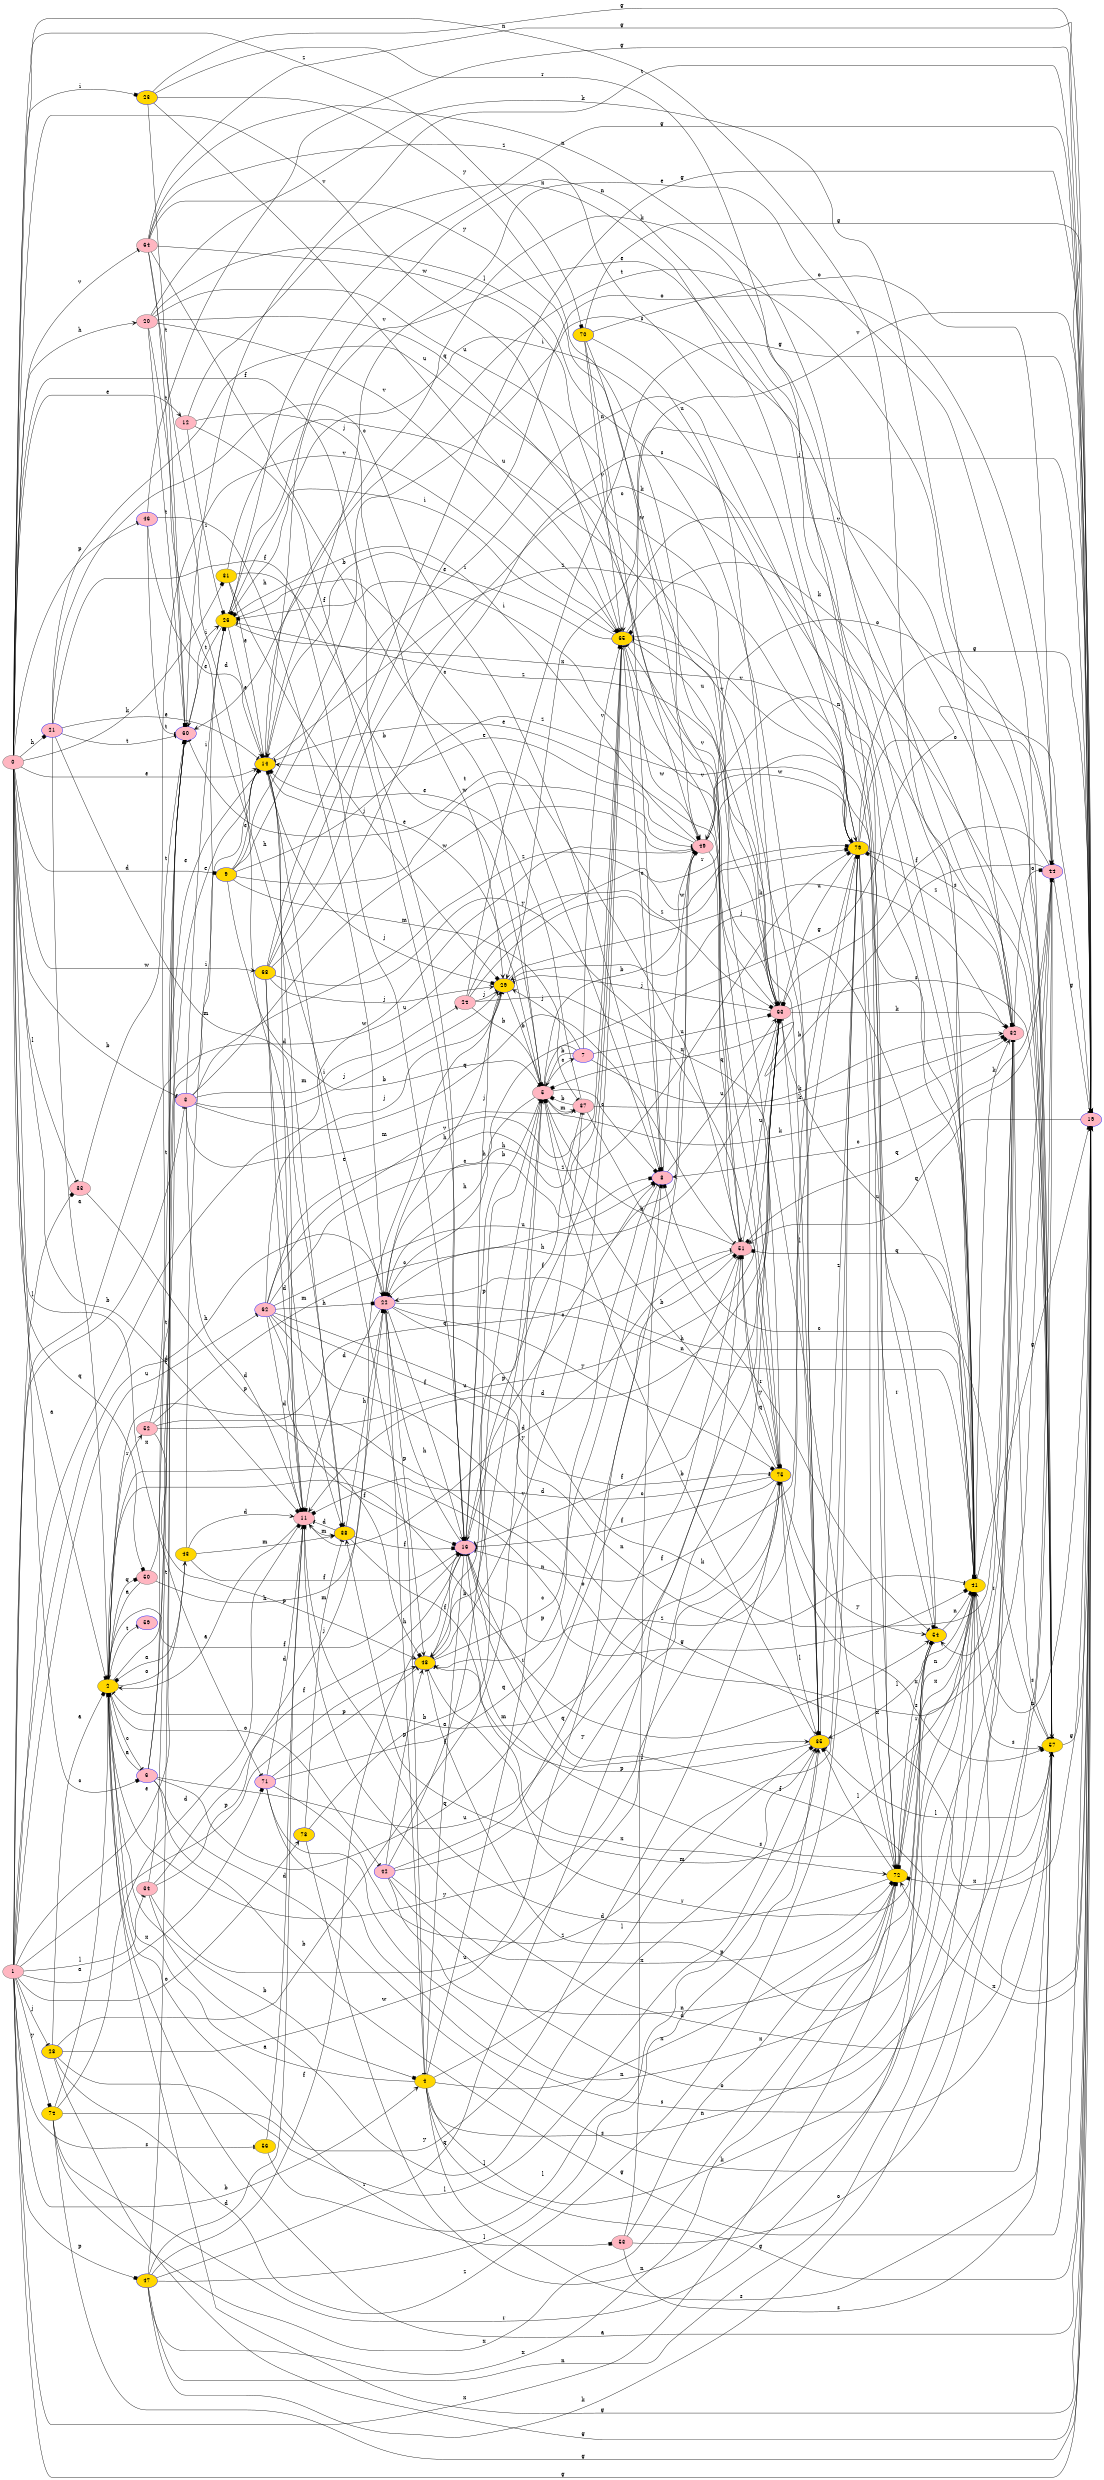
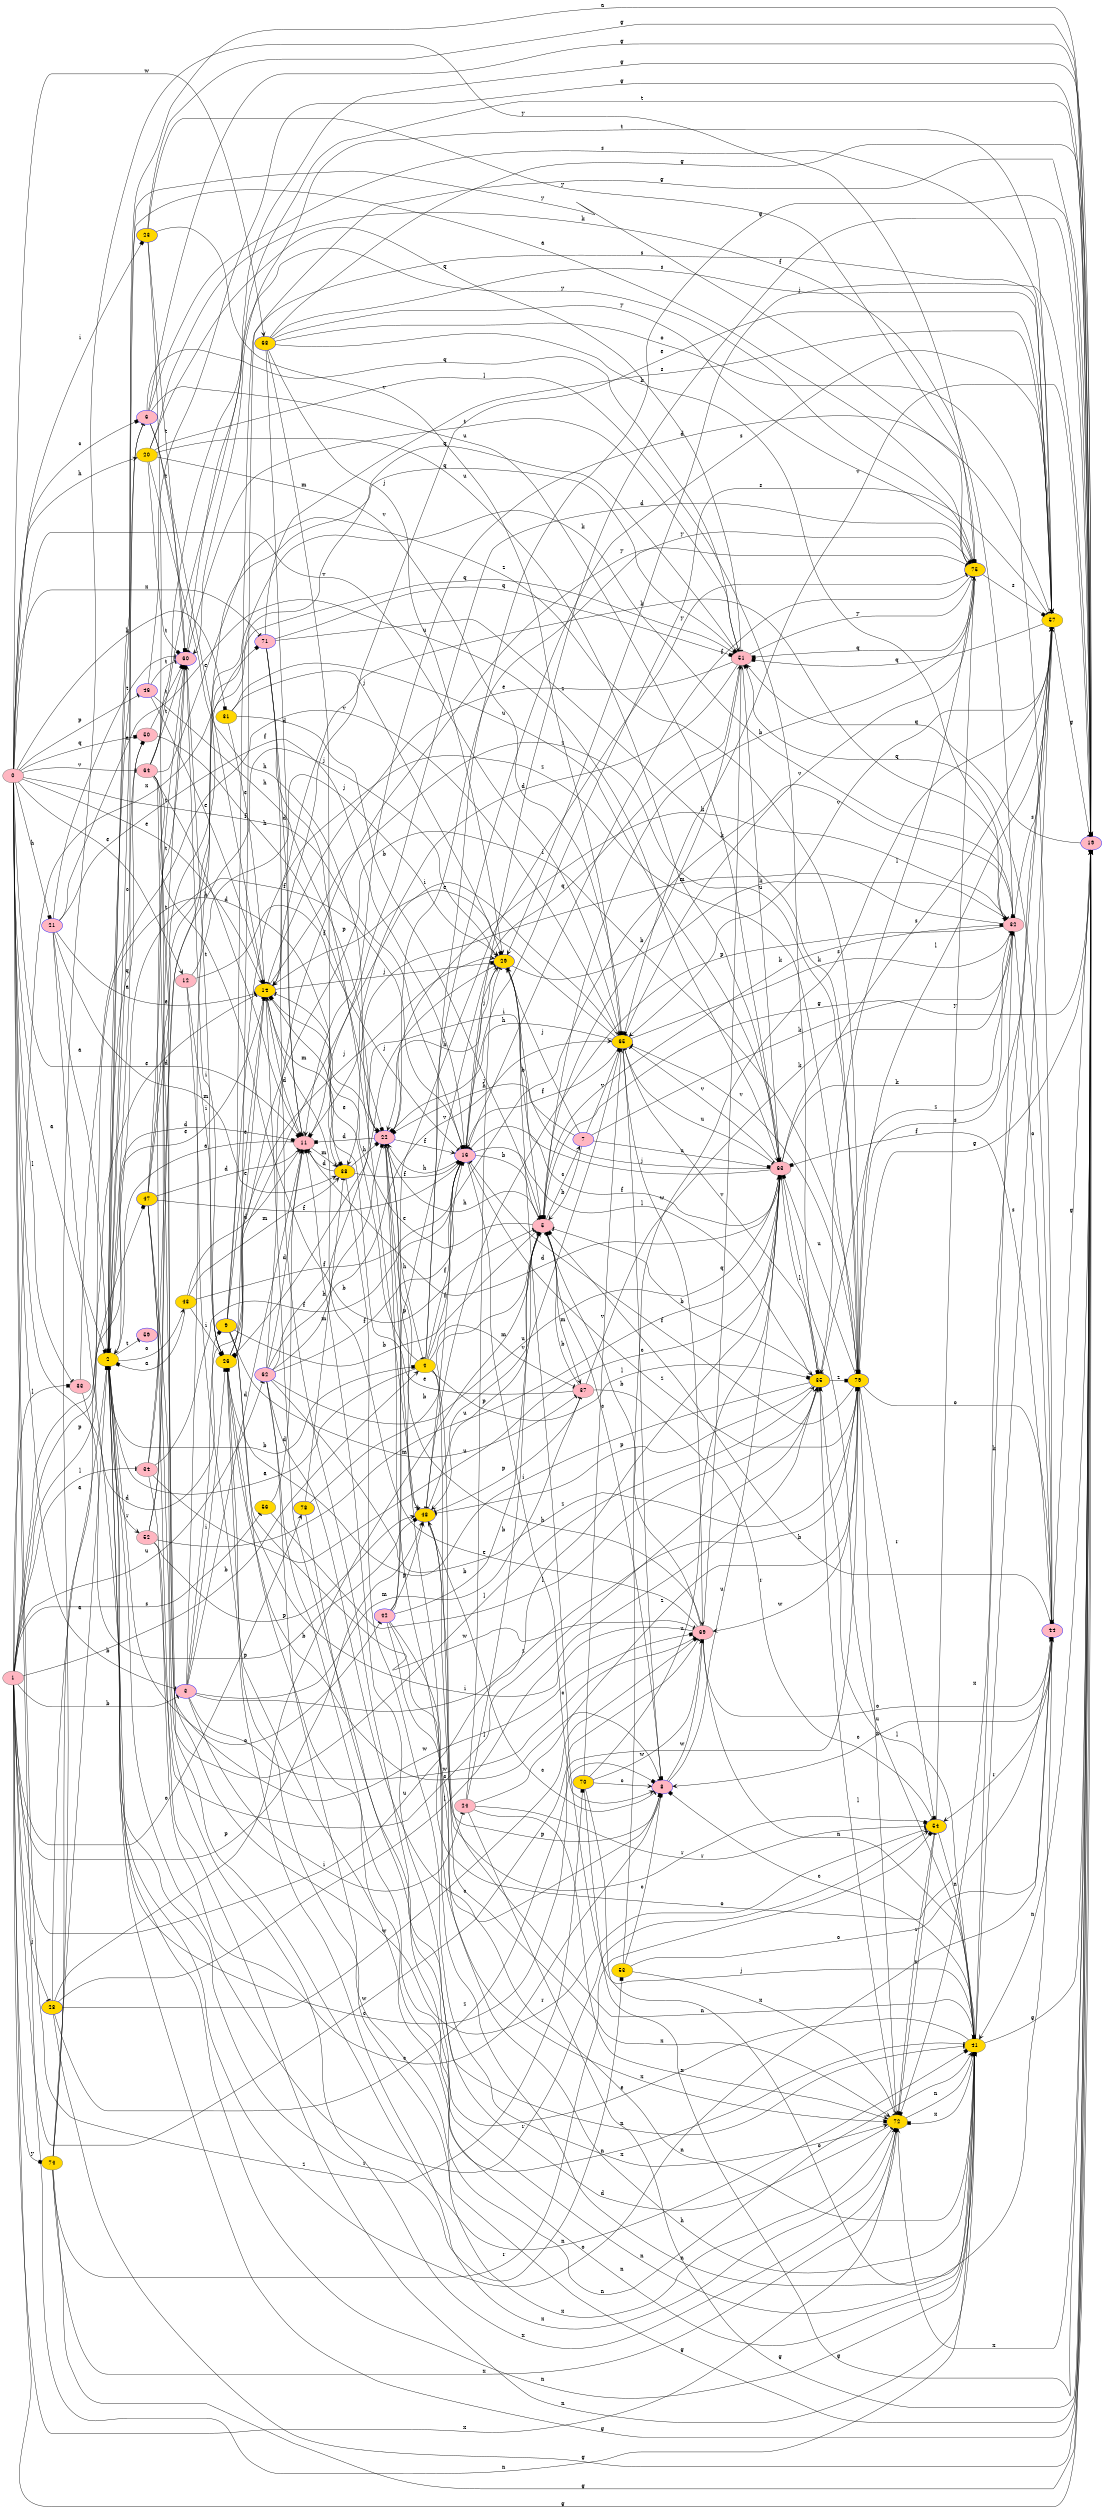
(147, 322) -> (147, 455)
(523, 675) -> (523, 1477)
(703, 846) -> (703, 1633)
(824, 1586) -> (951, 1200)
(622, 2242) -> (622, 1970)
